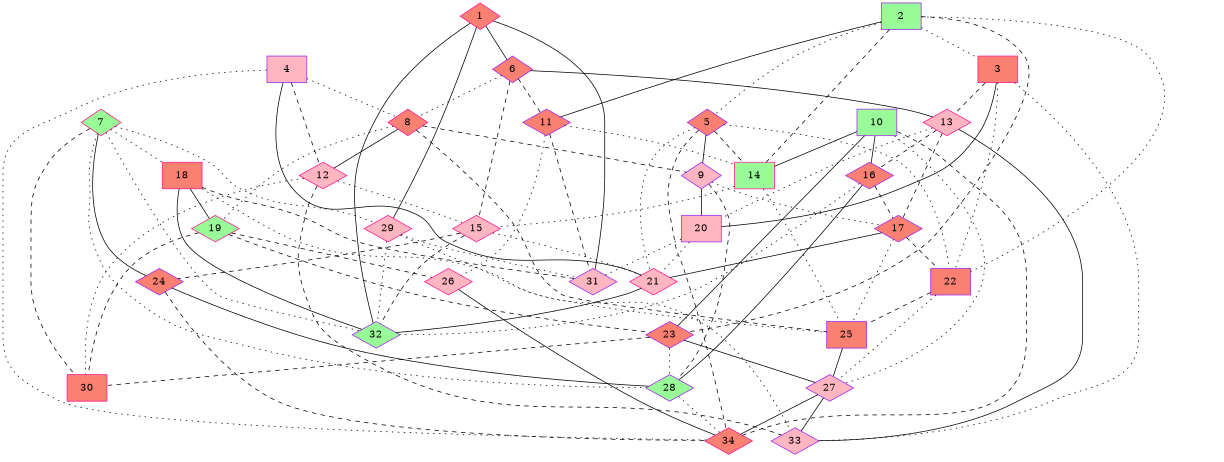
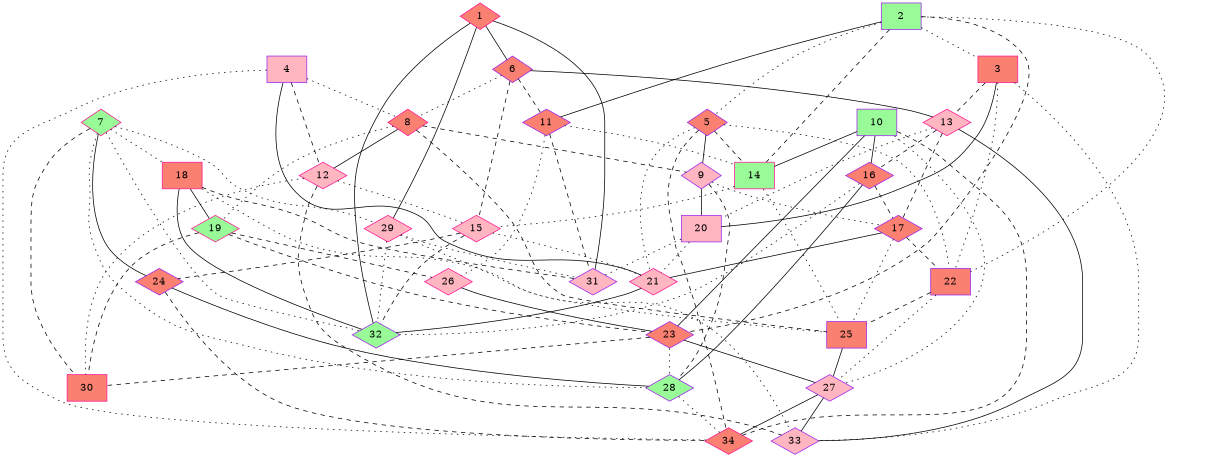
(583, 369) -> (565, 315)
